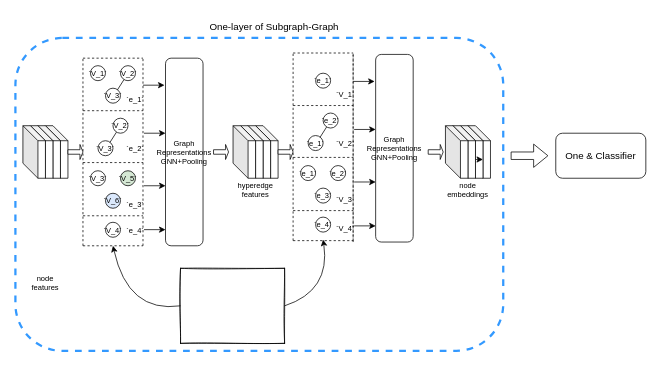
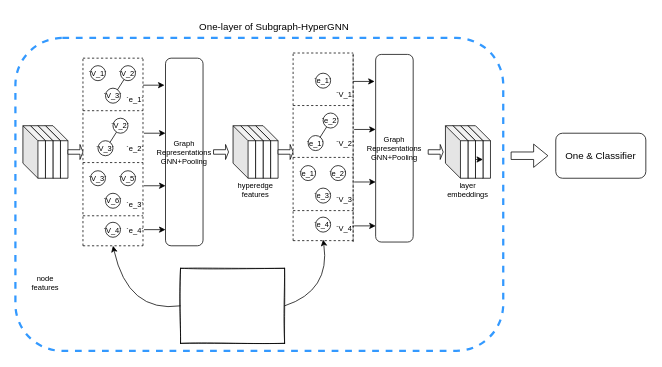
(274, 27) -> (274, 27)
(128, 178) -> (128, 178)
(468, 189) -> (468, 189)
(113, 201) -> (113, 201)
